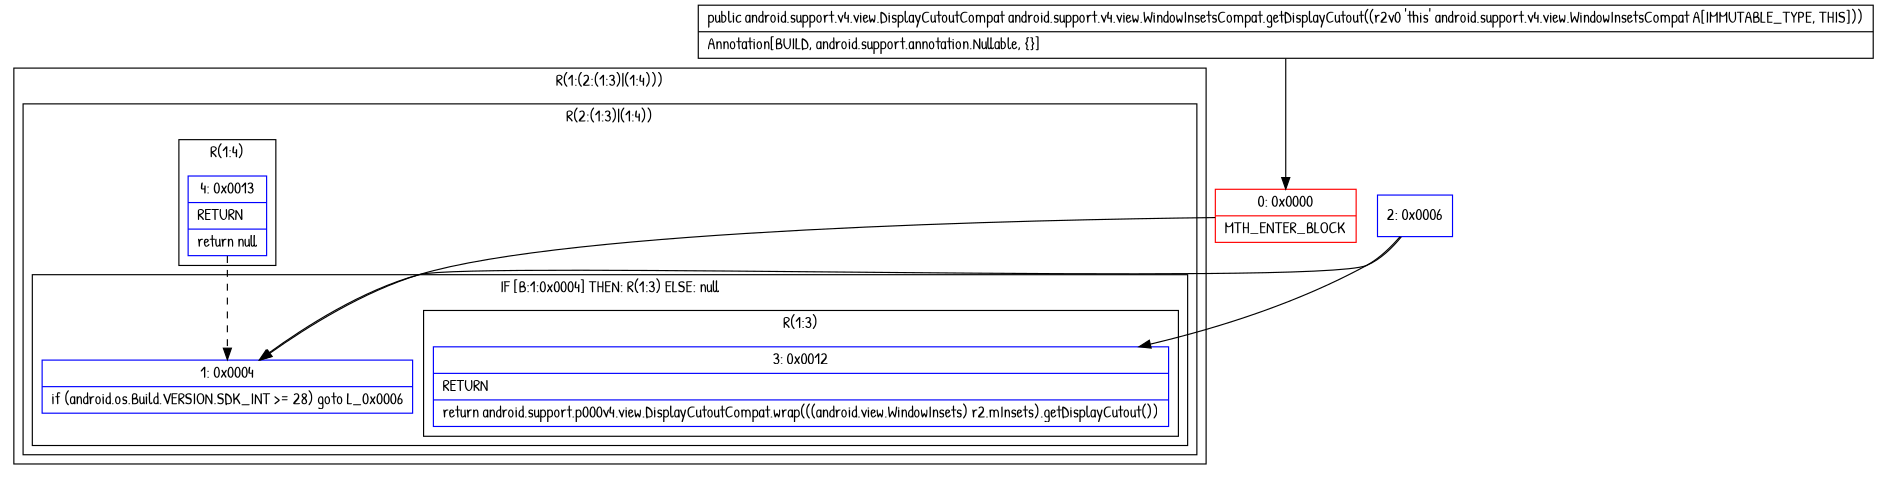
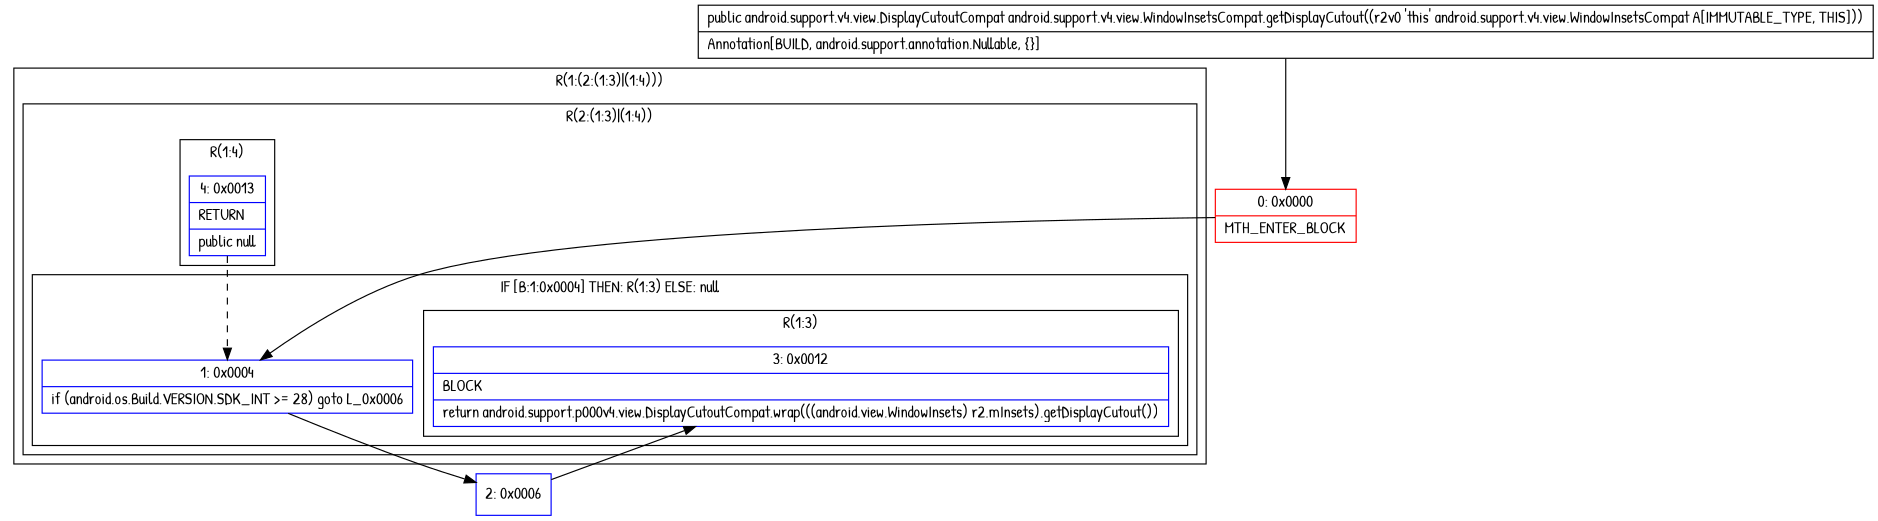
(227, 242) -> (227, 242)
(830, 272) -> (349, 438)
(466, 386) -> (463, 386)
